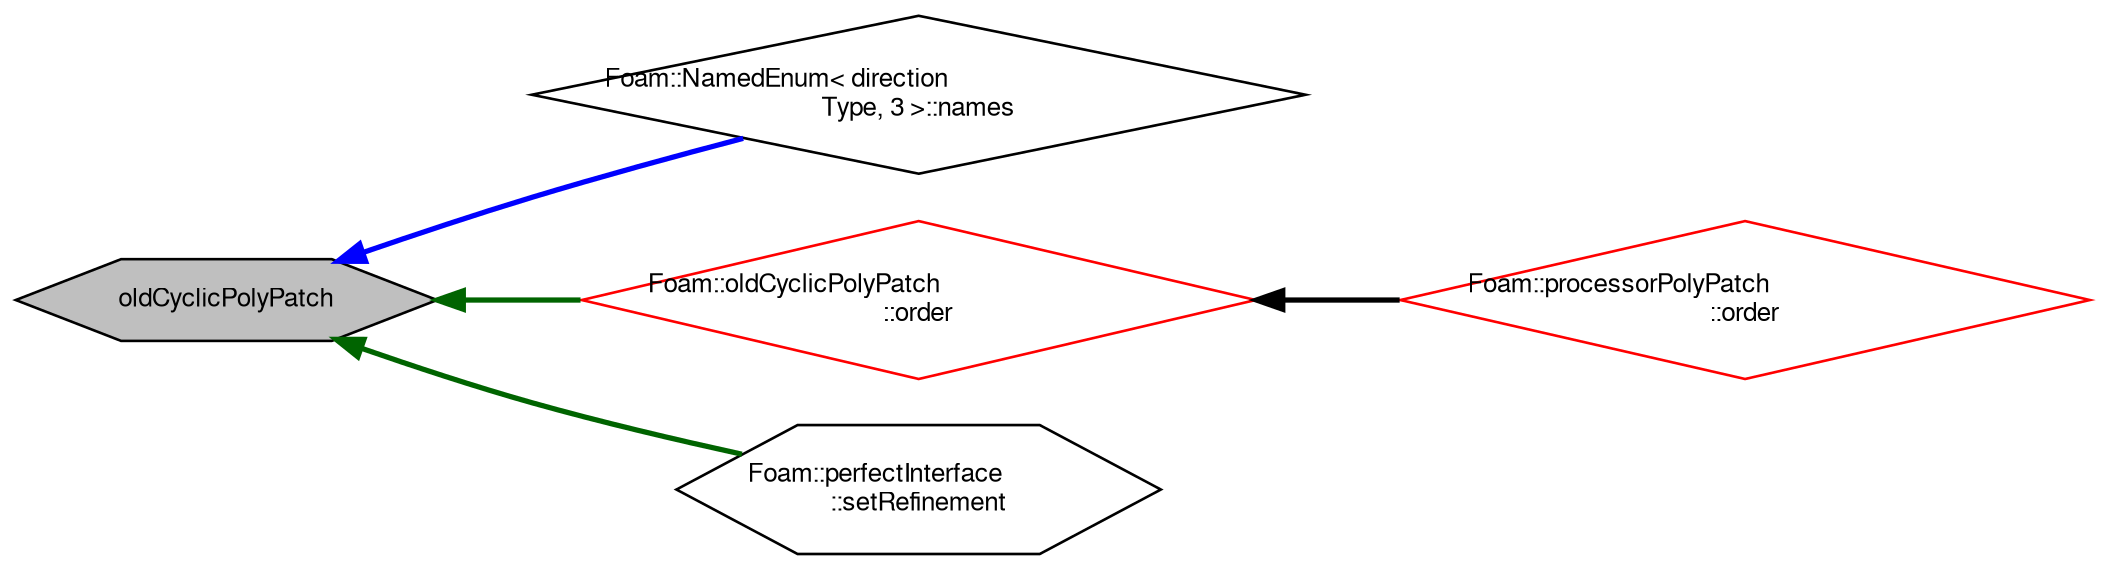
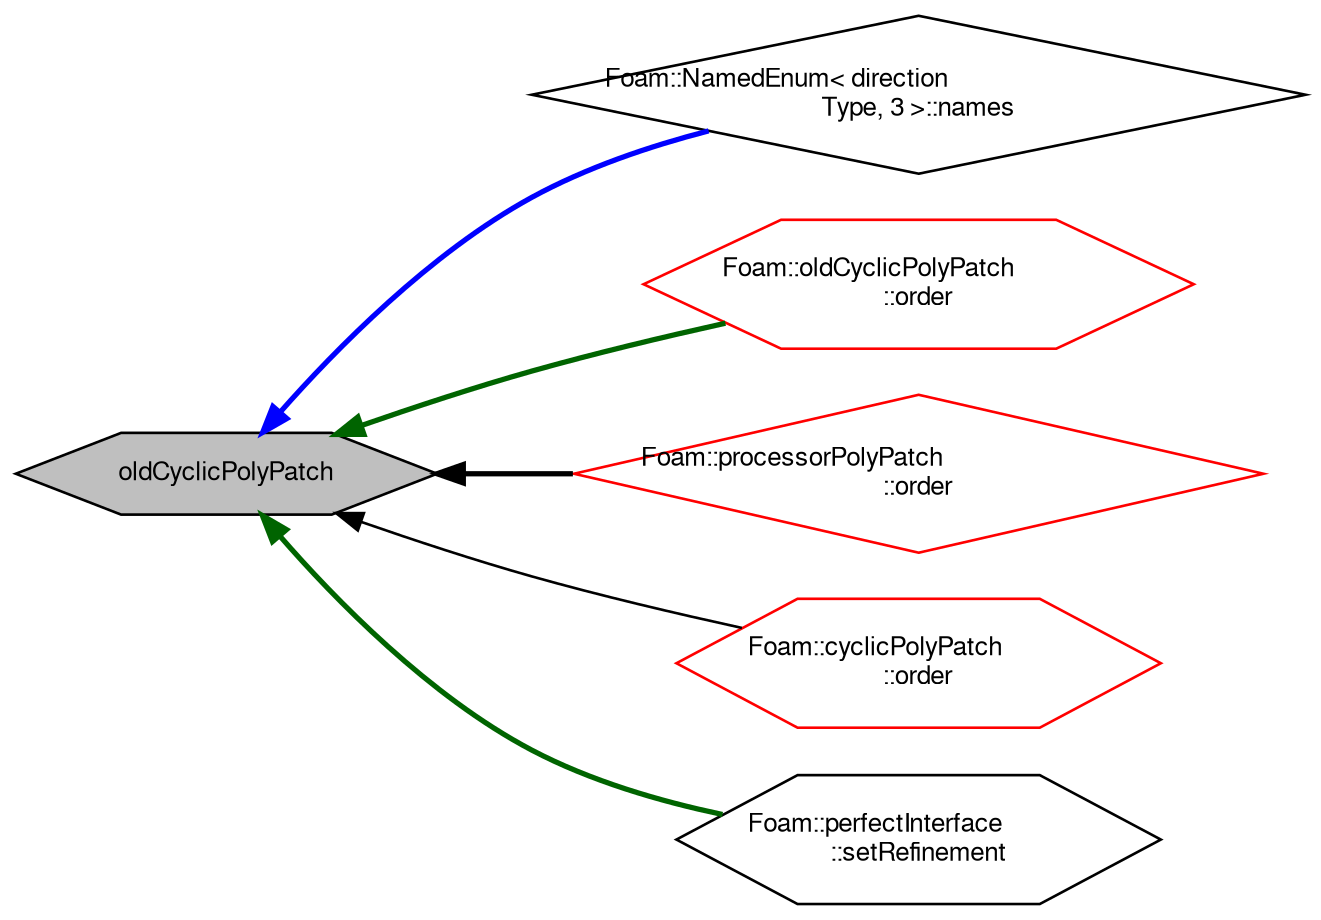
(919, 300) -> (919, 284)
(1341, 300) -> (518, 474)
none -> (919, 663)
